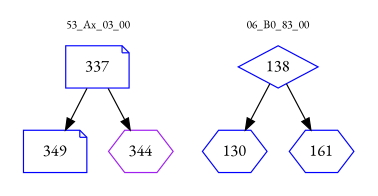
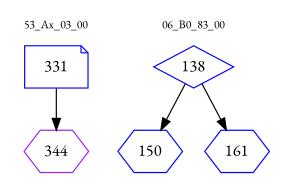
(97, 67) -> (56, 67)
(55, 151) -> none
(235, 151) -> (150, 151)
